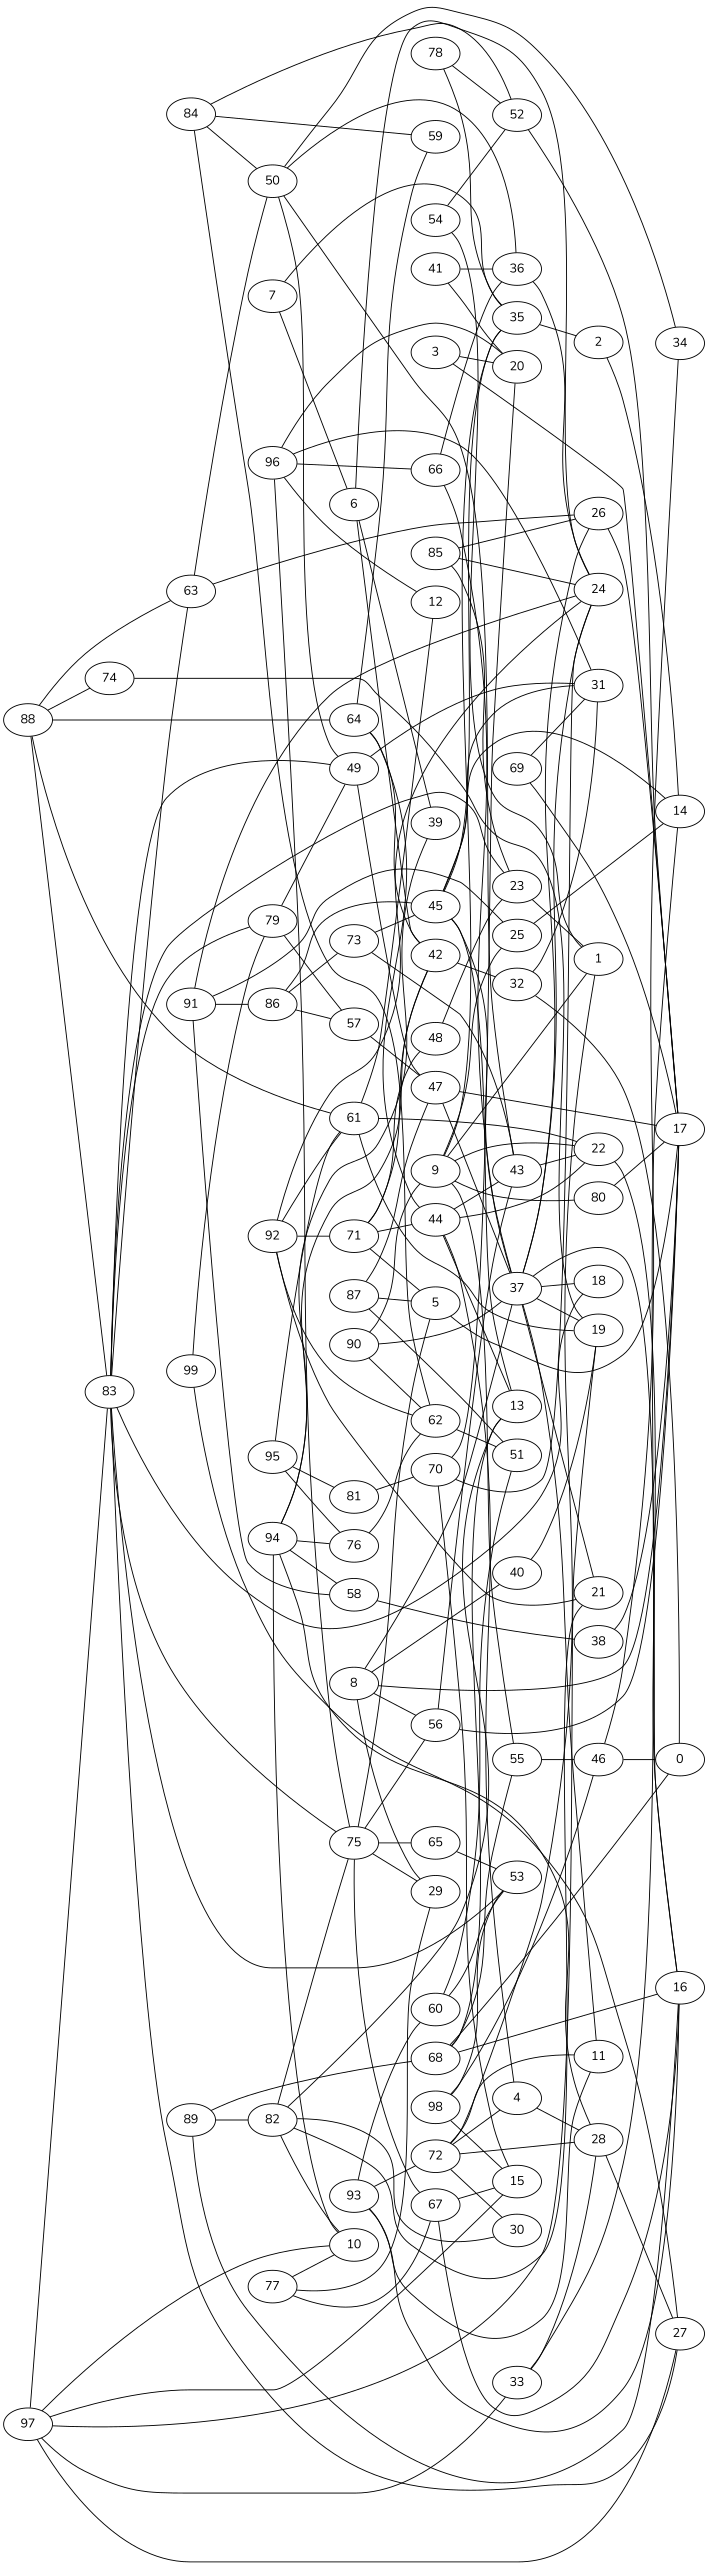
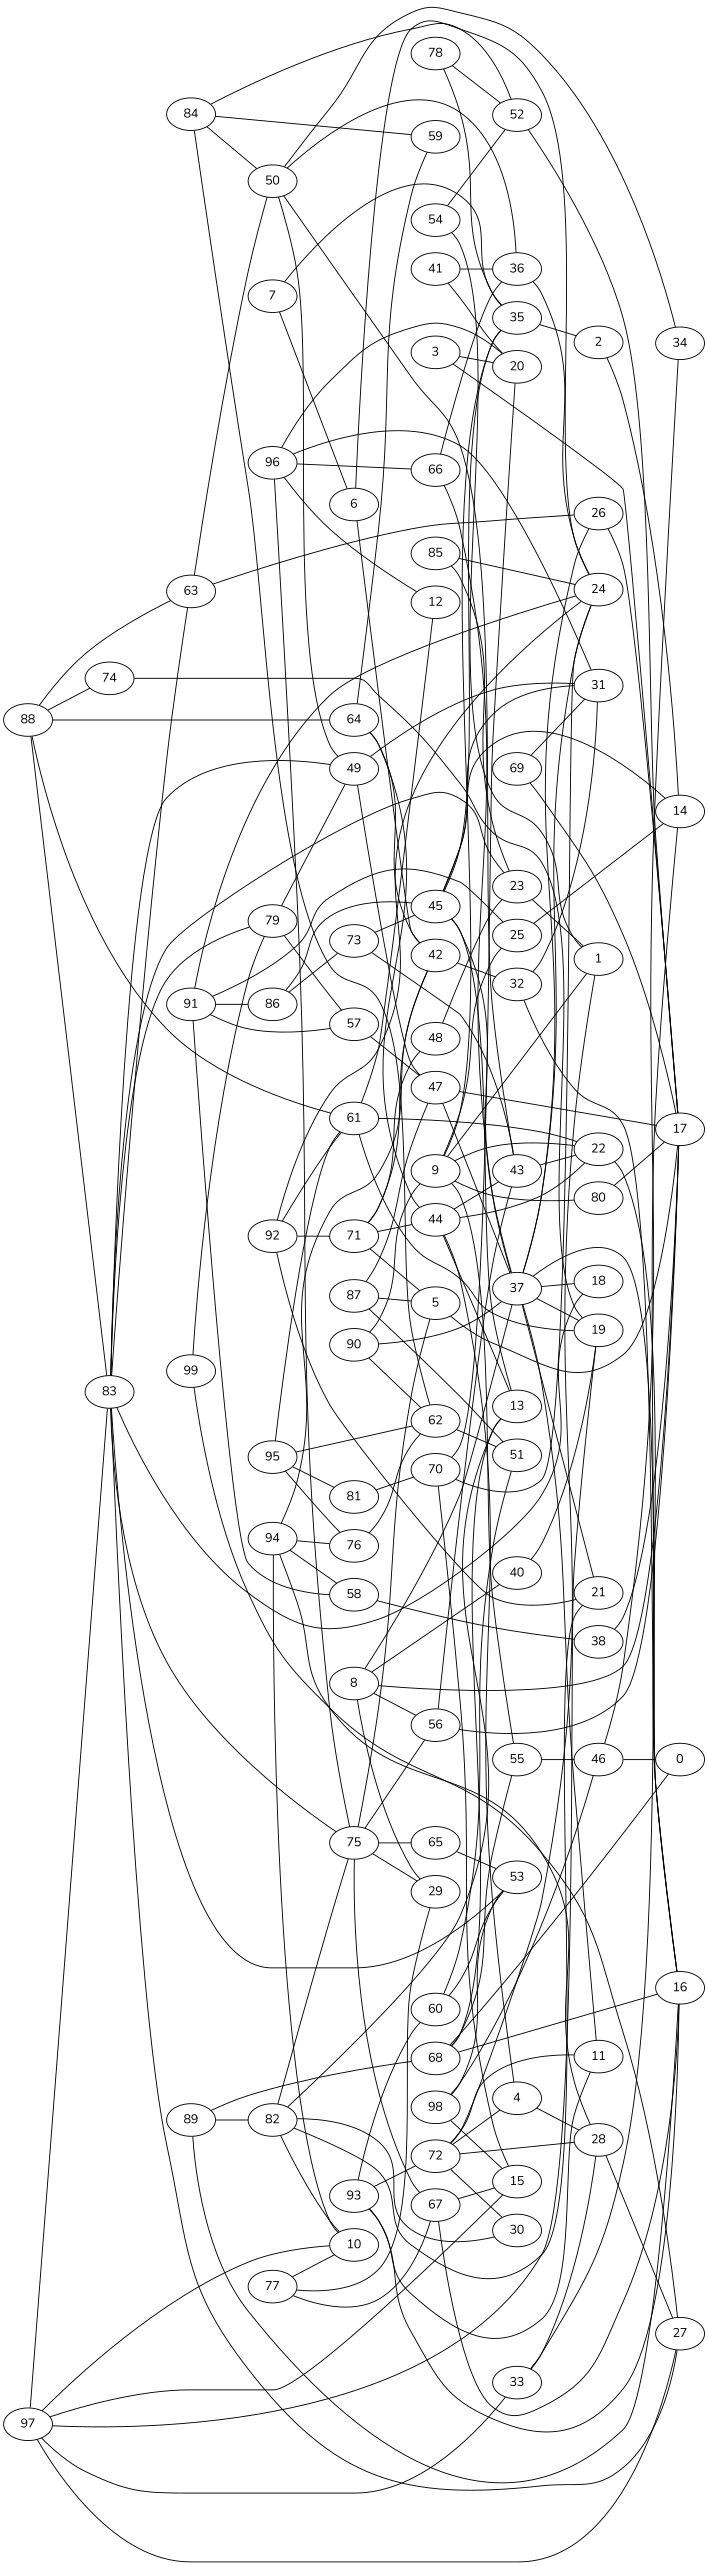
(517, 533) -> none
(436, 823) -> none
(313, 1014) -> (269, 1032)
(664, 1310) -> (650, 1466)
(319, 1356) -> (348, 1440)
